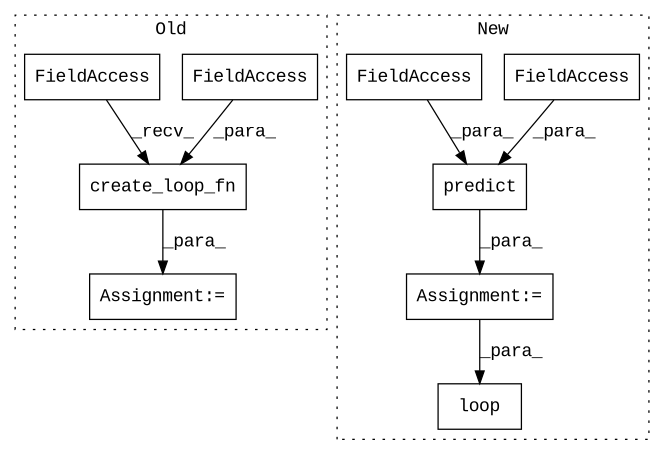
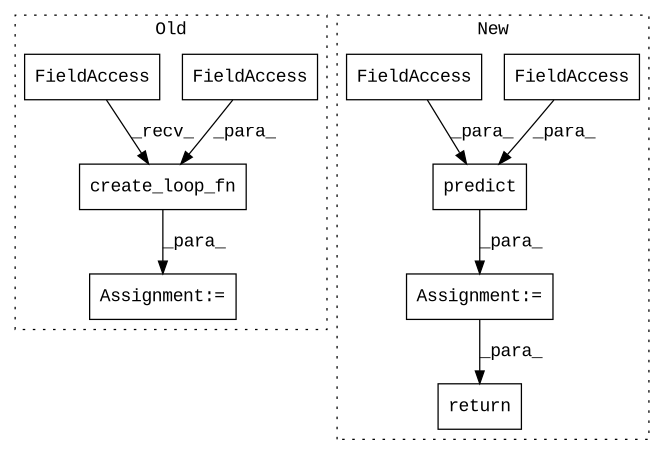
(480, 407) -> (480, 407)
